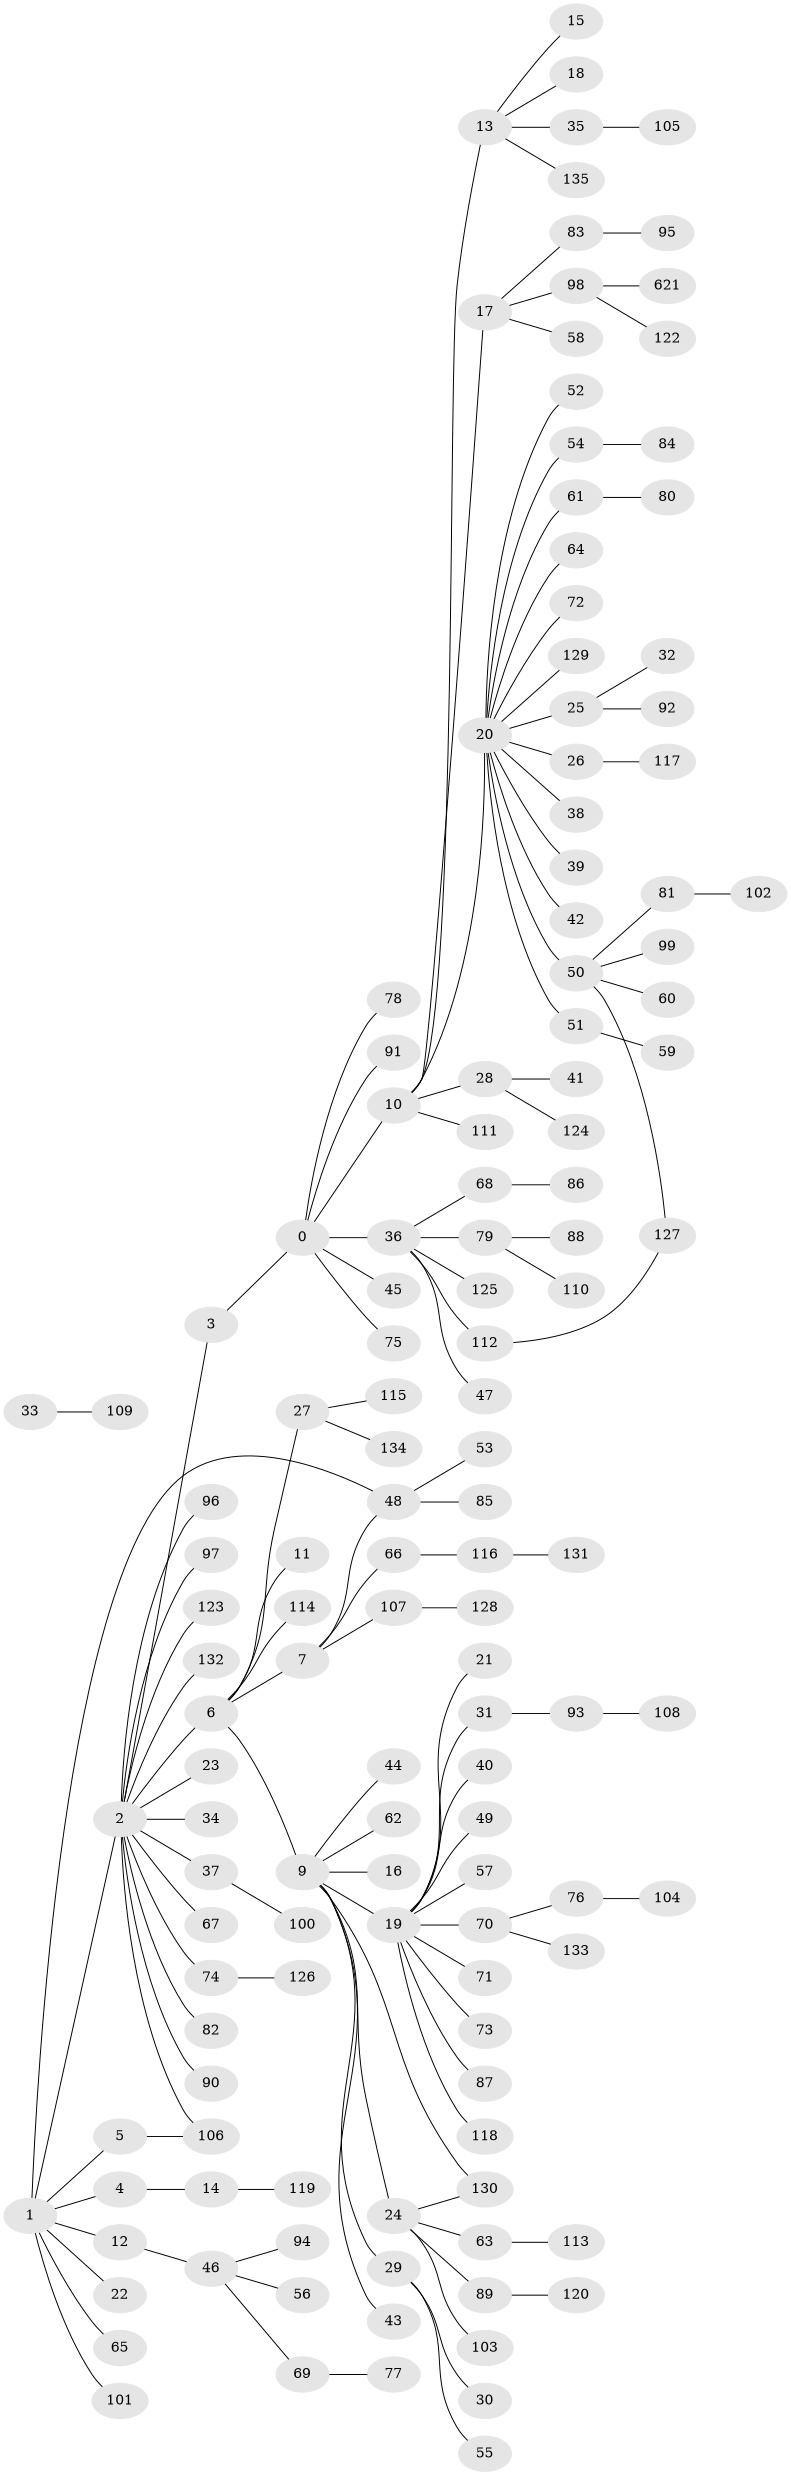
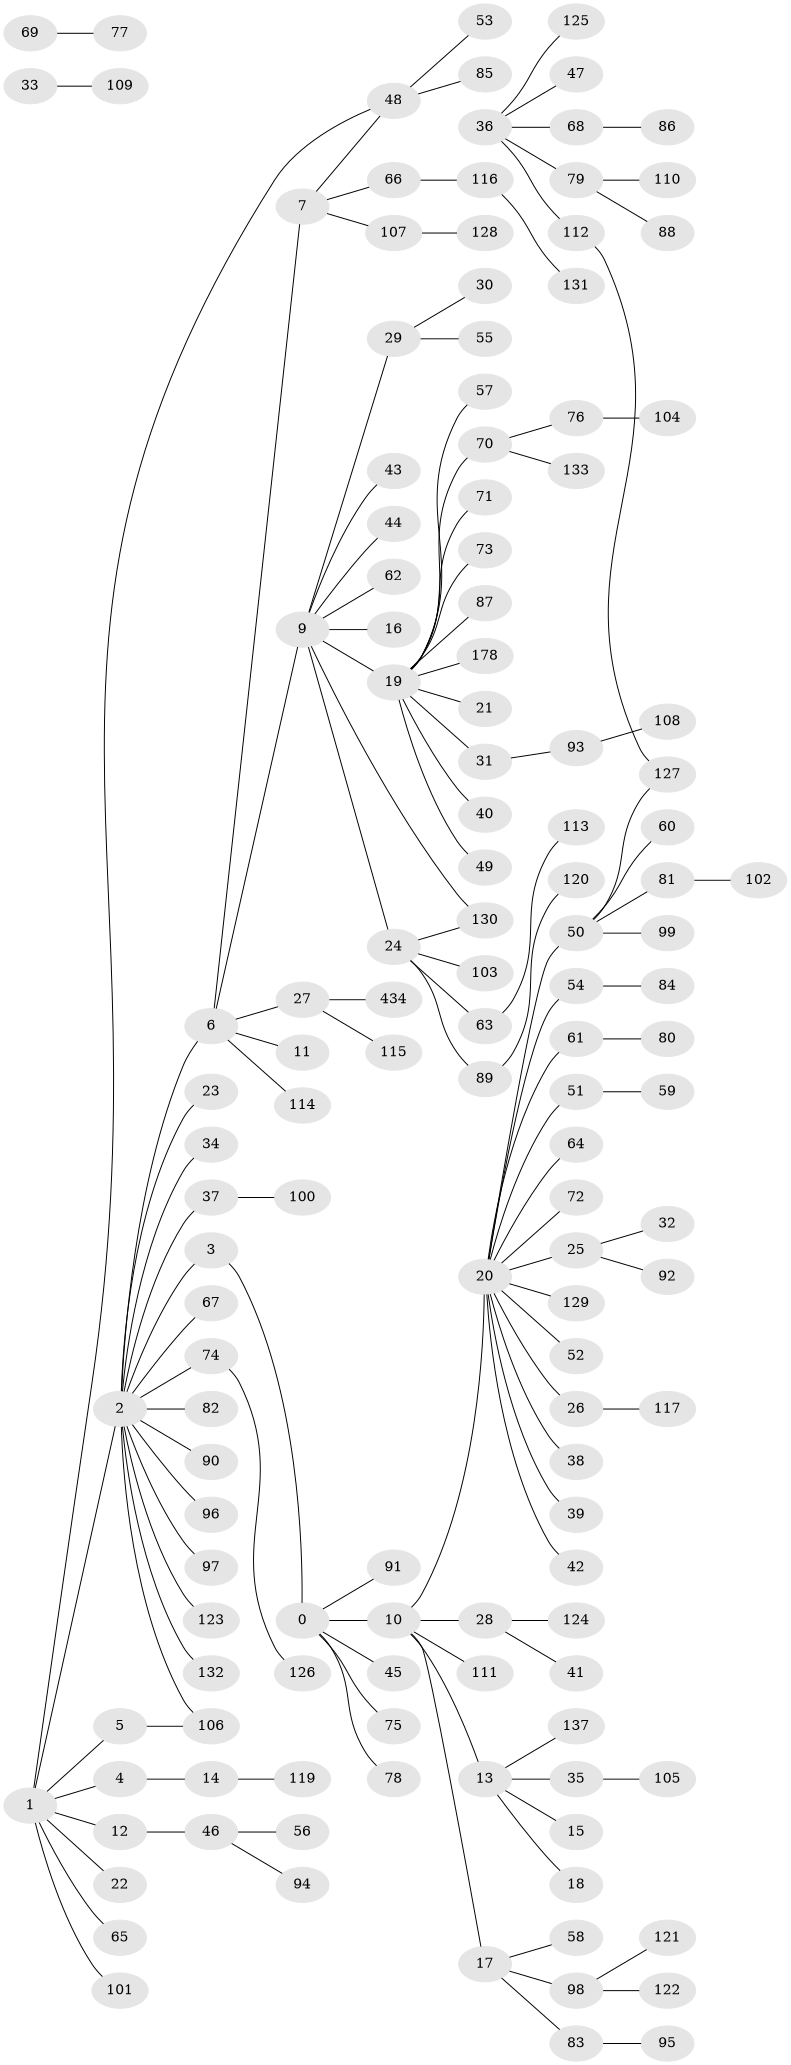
(576, 180) -> (576, 1726)
(668, 286) -> (668, 1938)
(348, 1238) -> none
(394, 1449) -> (394, 1000)
(485, 2137) -> (485, 656)
(257, 2322) -> none
